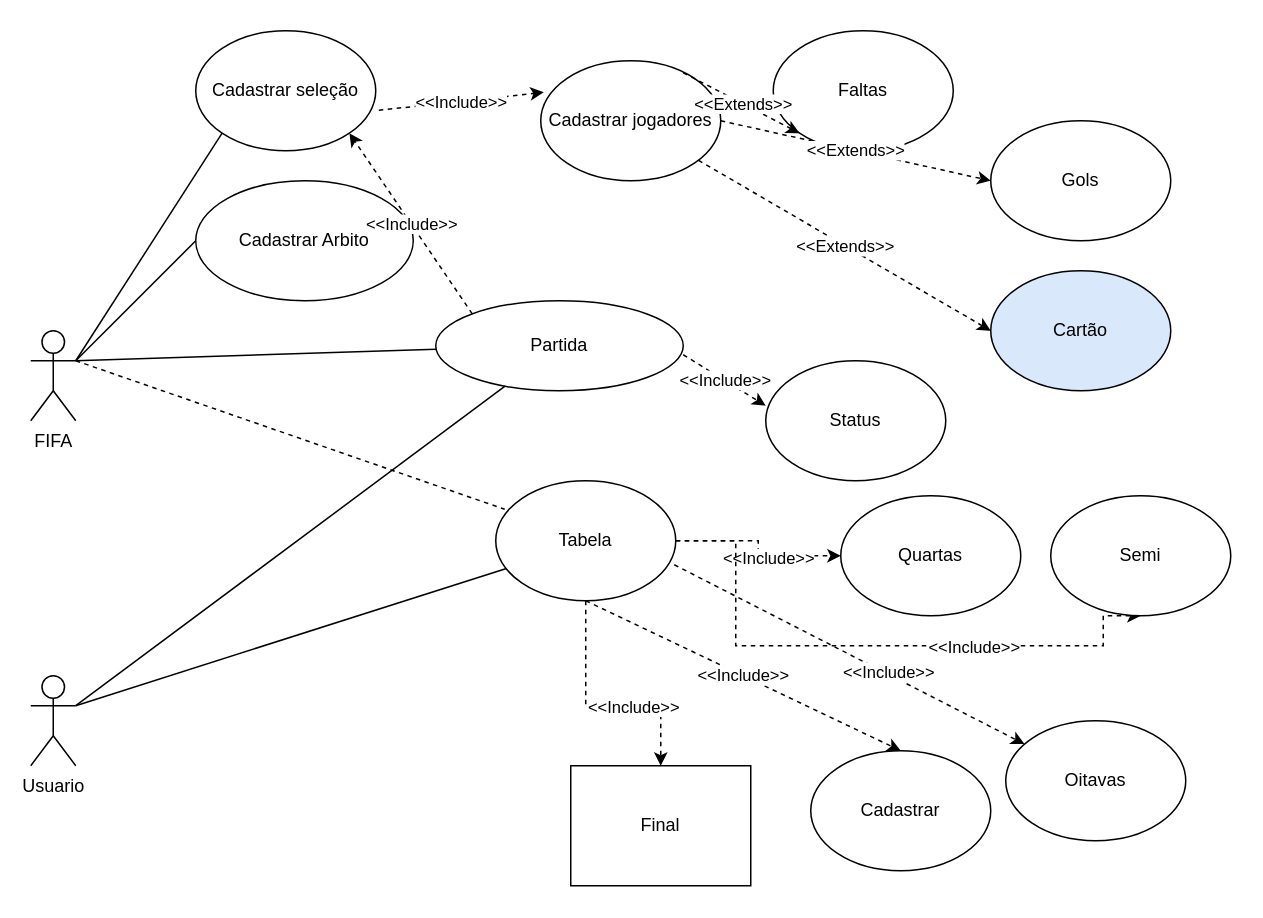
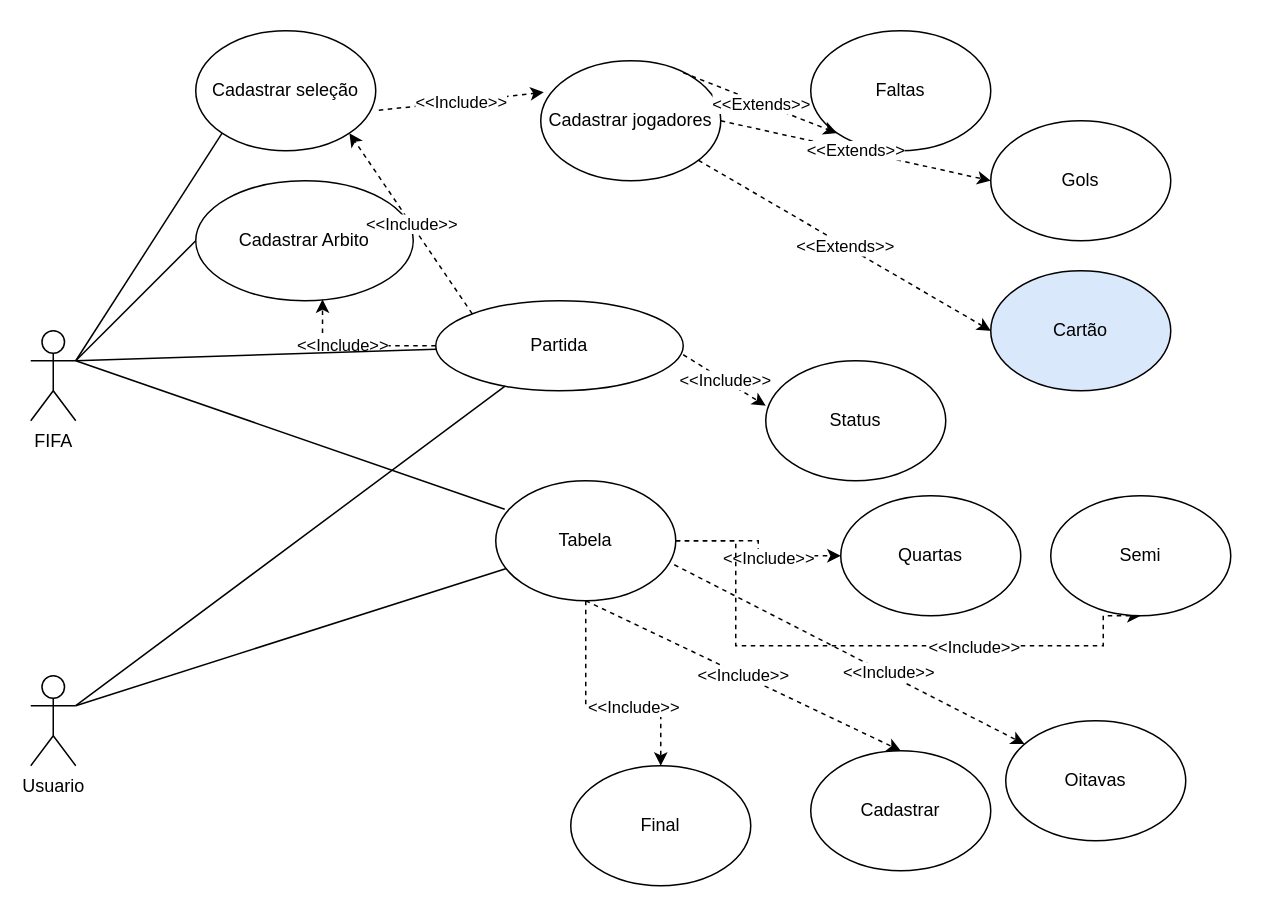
(863, 91) -> (901, 91)
none -> (362, 346)
(289, 435) -> (289, 435)
(661, 826) -> (661, 826)
